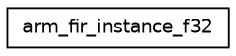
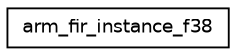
(118, 28) -> (118, 28)
